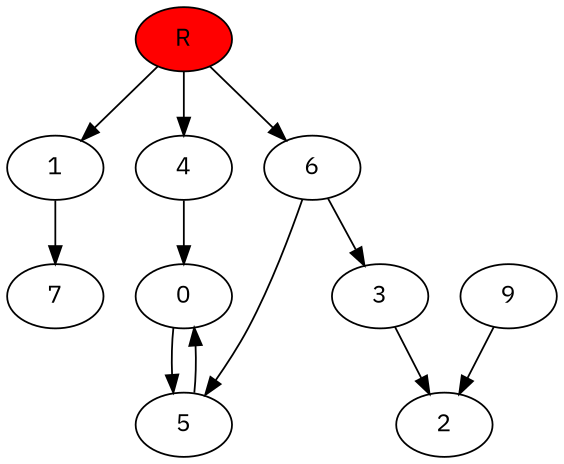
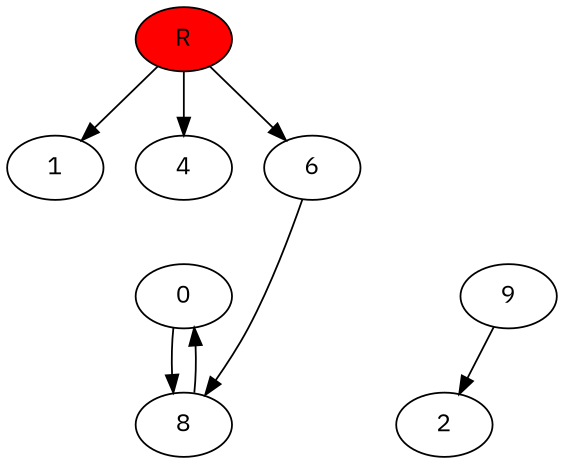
(184, 223) -> none
(55, 296) -> none
(380, 296) -> none
(184, 425) -> (184, 425)
